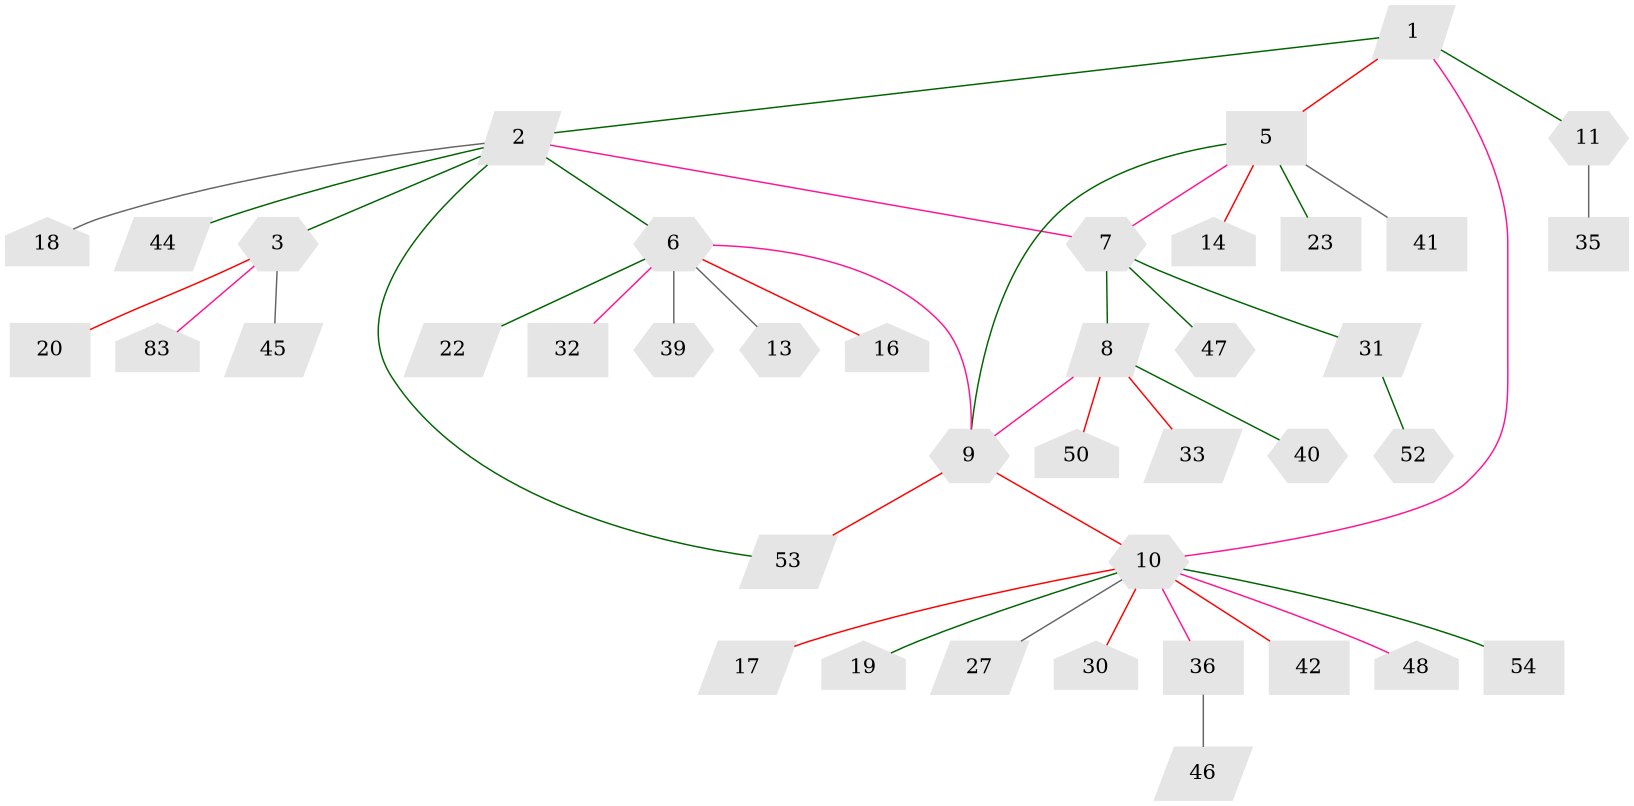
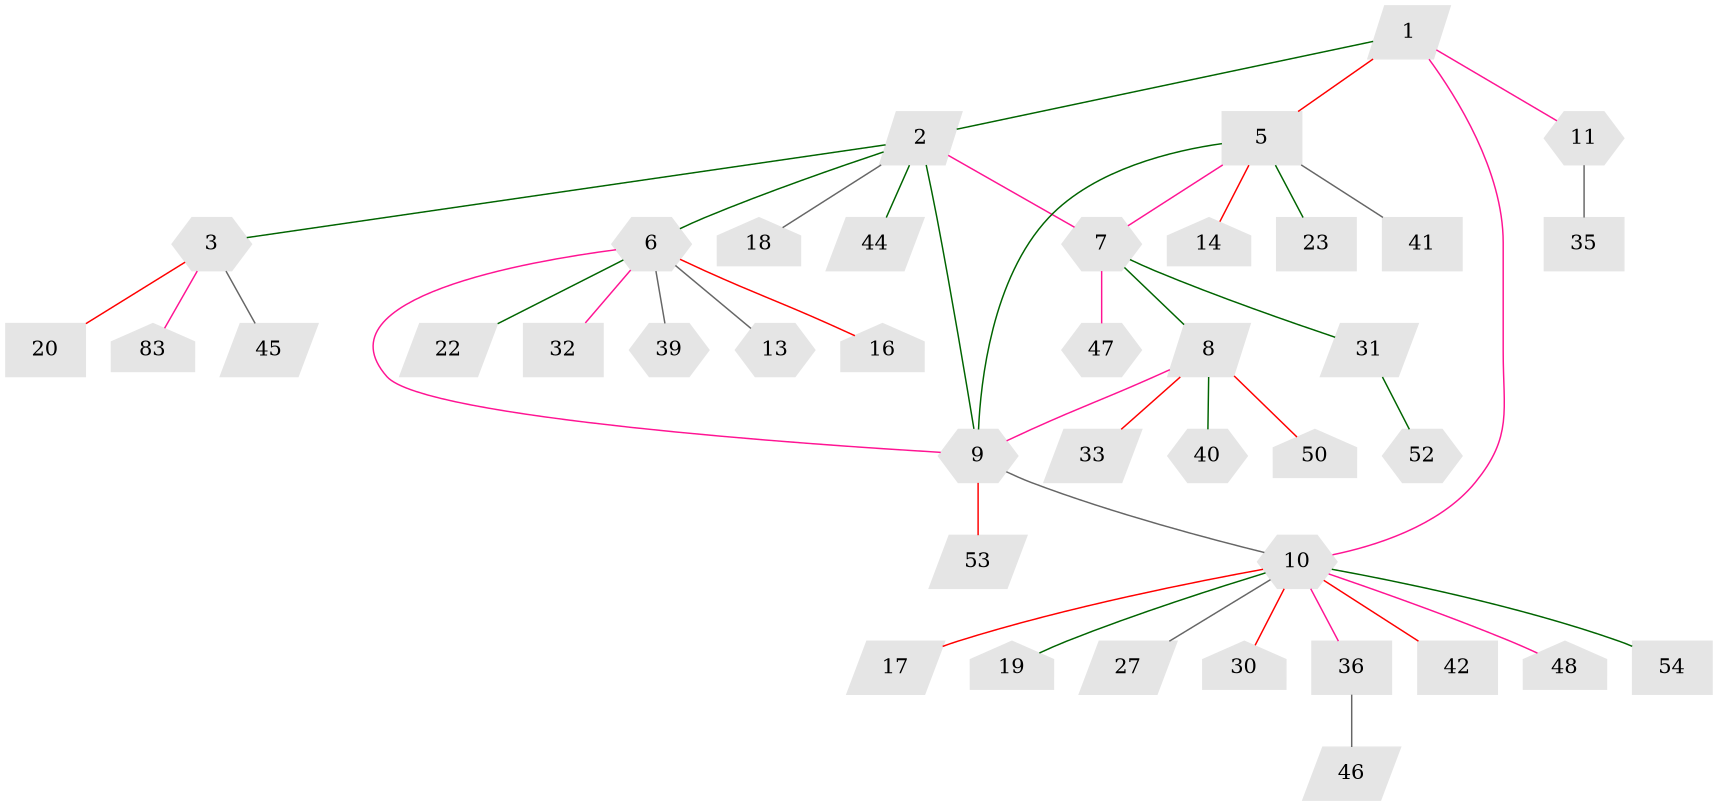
(1501, 85) -> (1497, 85)
(1161, 297) -> (1102, 297)
(446, 436) -> (951, 297)
(1059, 509) -> (1134, 517)
